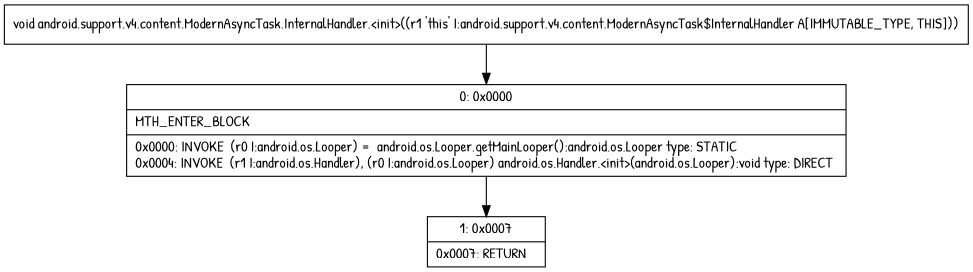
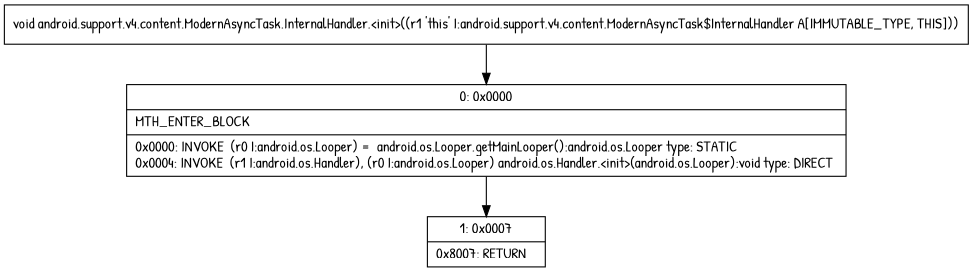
(486, 254) -> (486, 254)
